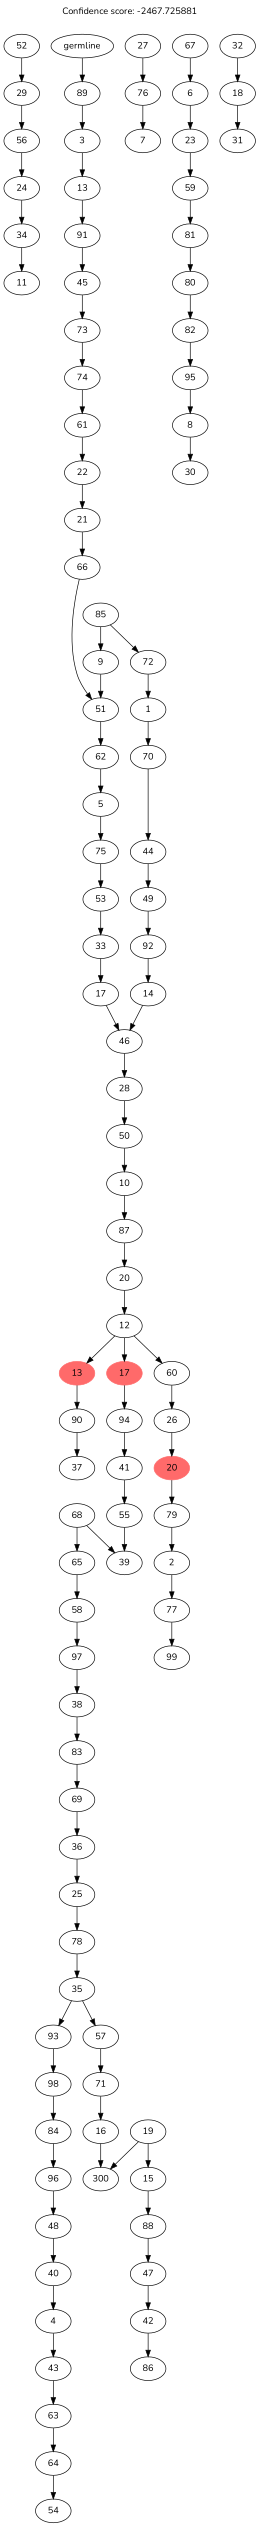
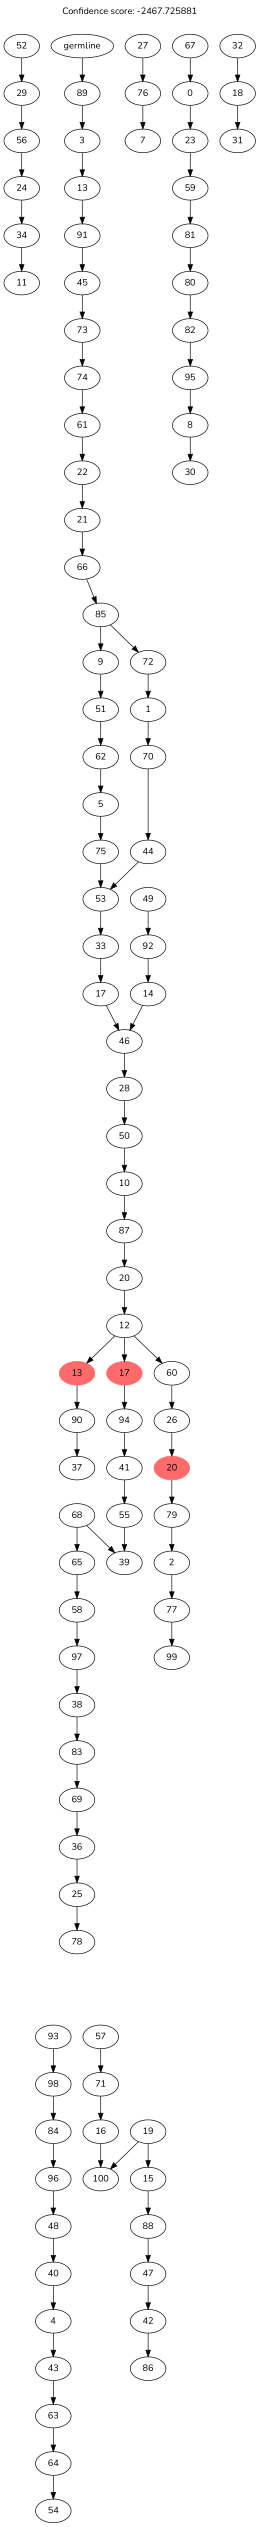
(190, 93) -> (190, 93)
(72, 638) -> (90, 588)
(148, 872) -> (127, 873)
(77, 1989) -> none
(101, 2179) -> (101, 2179)
